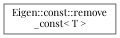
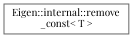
(60, 19) -> (66, 19)
